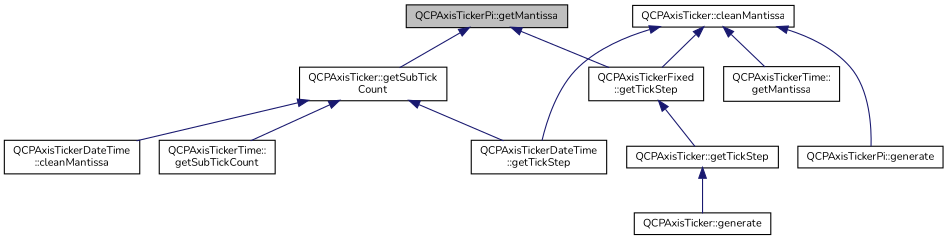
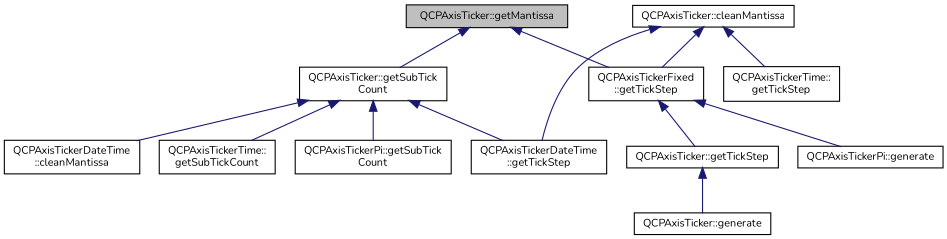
(487, 16) -> (487, 16)
(853, 71) -> (773, 125)
(782, 84) -> (782, 84)
none -> (373, 157)
